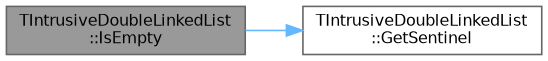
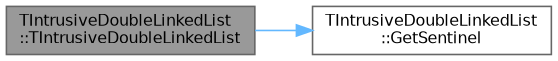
(126, 30) -> (131, 30)
